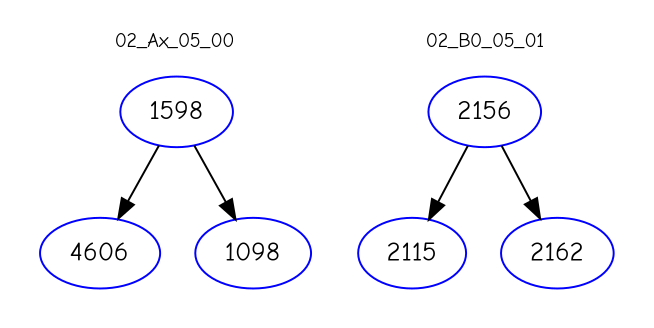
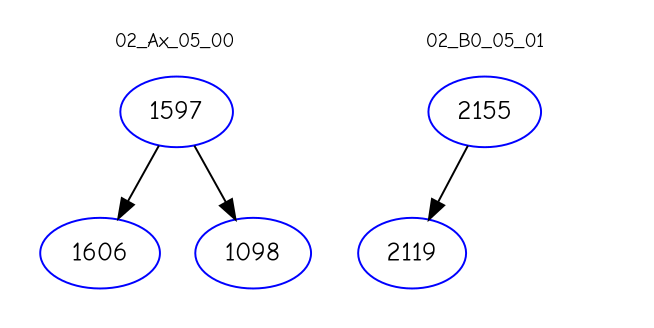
(177, 112) -> (177, 112)
(485, 112) -> (485, 112)
(100, 253) -> (100, 253)
(412, 253) -> (412, 253)
(557, 253) -> none
